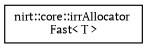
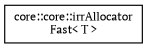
(74, 24) -> (74, 24)
